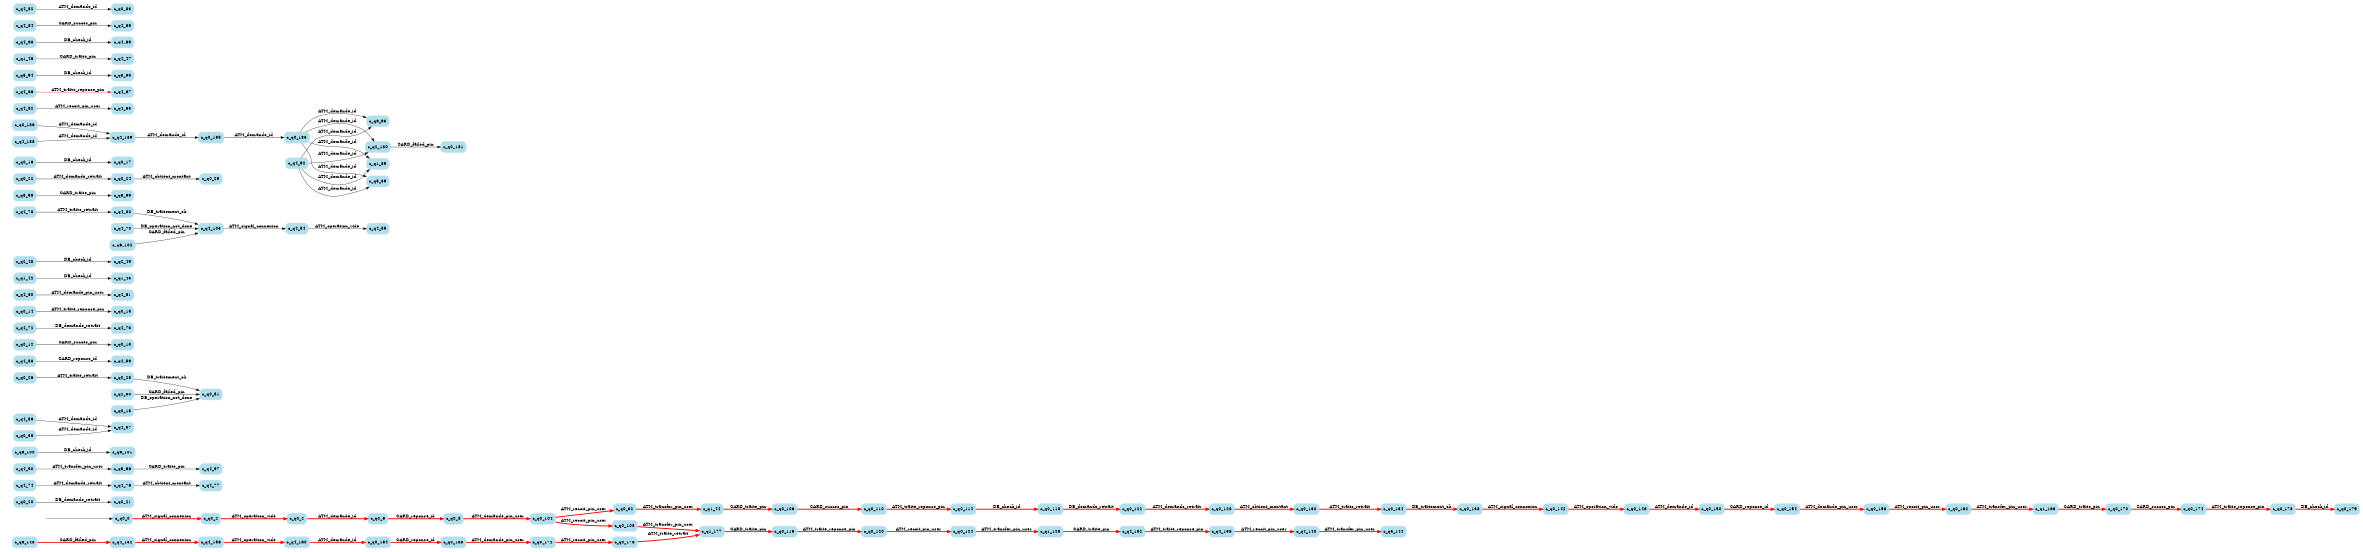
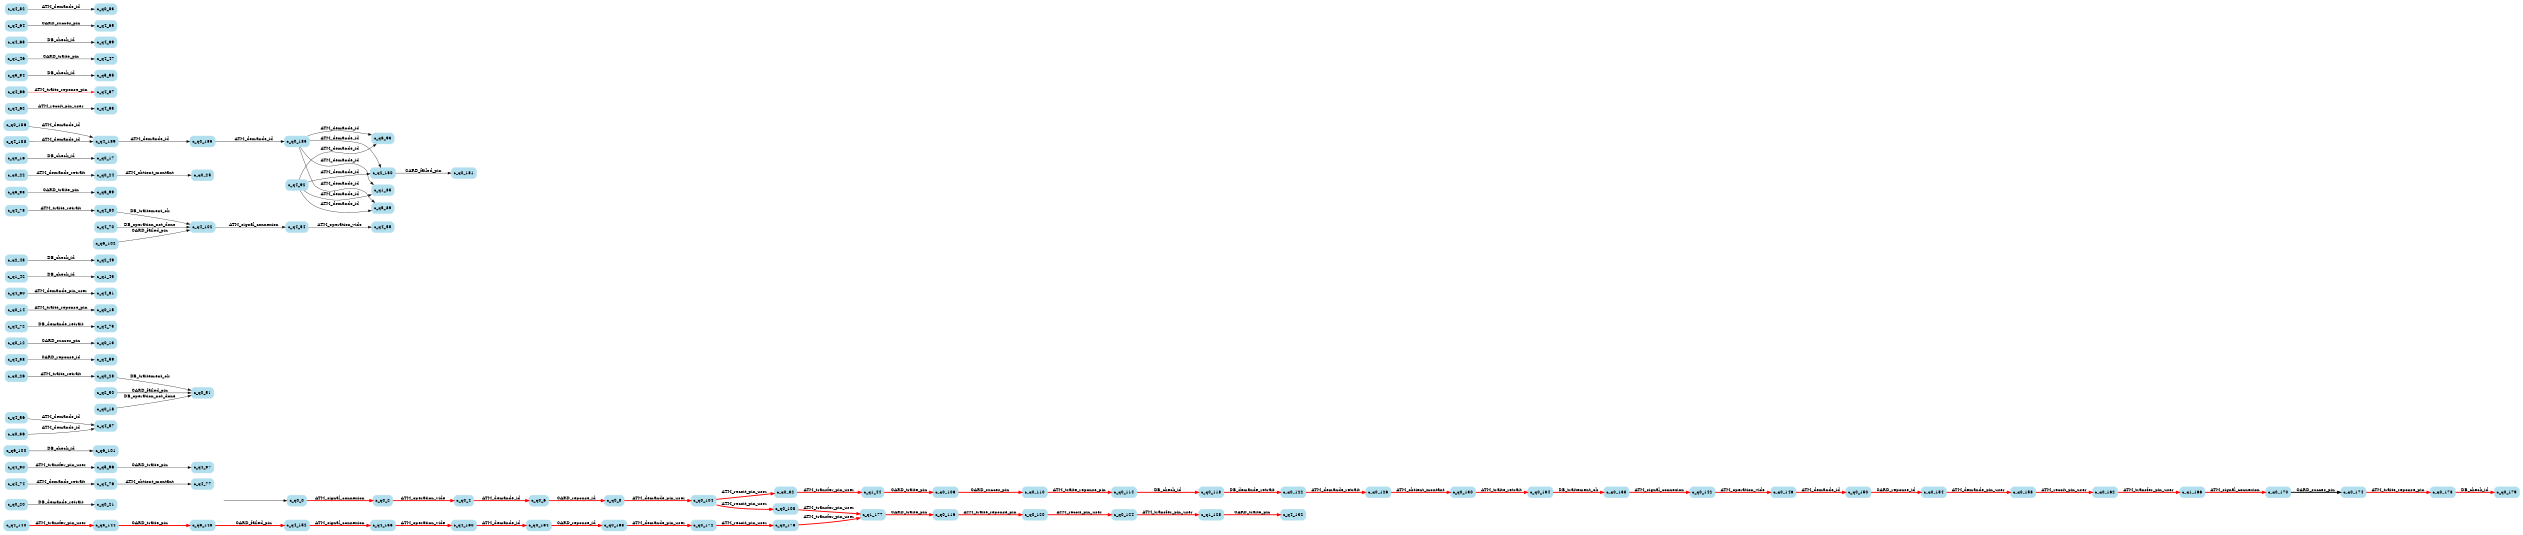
(211, 229) -> (203, 227)
(2082, 507) -> (2235, 490)
(2154, 509) -> (2314, 492)
none -> (153, 525)
(1222, 532) -> none
(668, 534) -> (829, 517)
